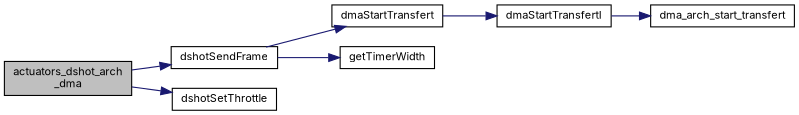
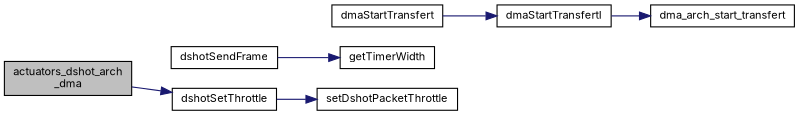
(301, 38) -> none
(146, 68) -> none
none -> (387, 99)
